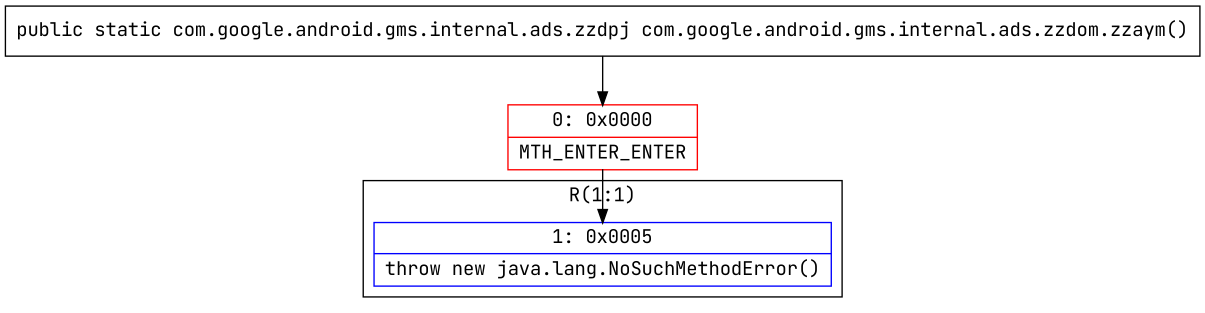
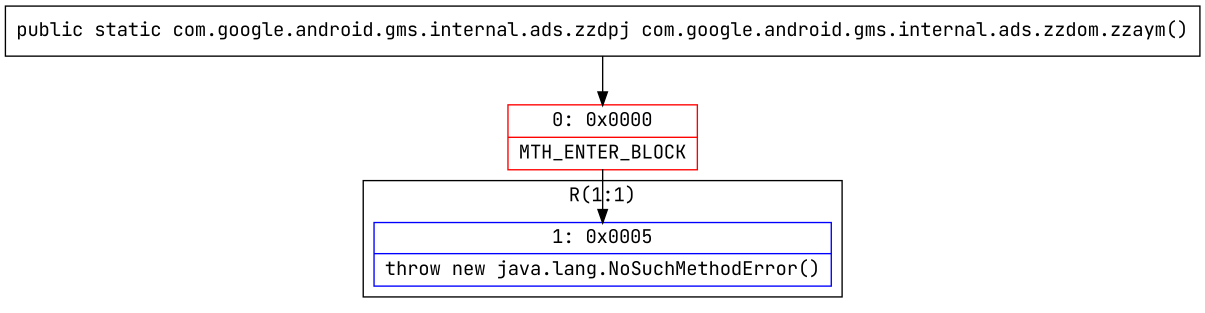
(603, 153) -> (603, 153)
